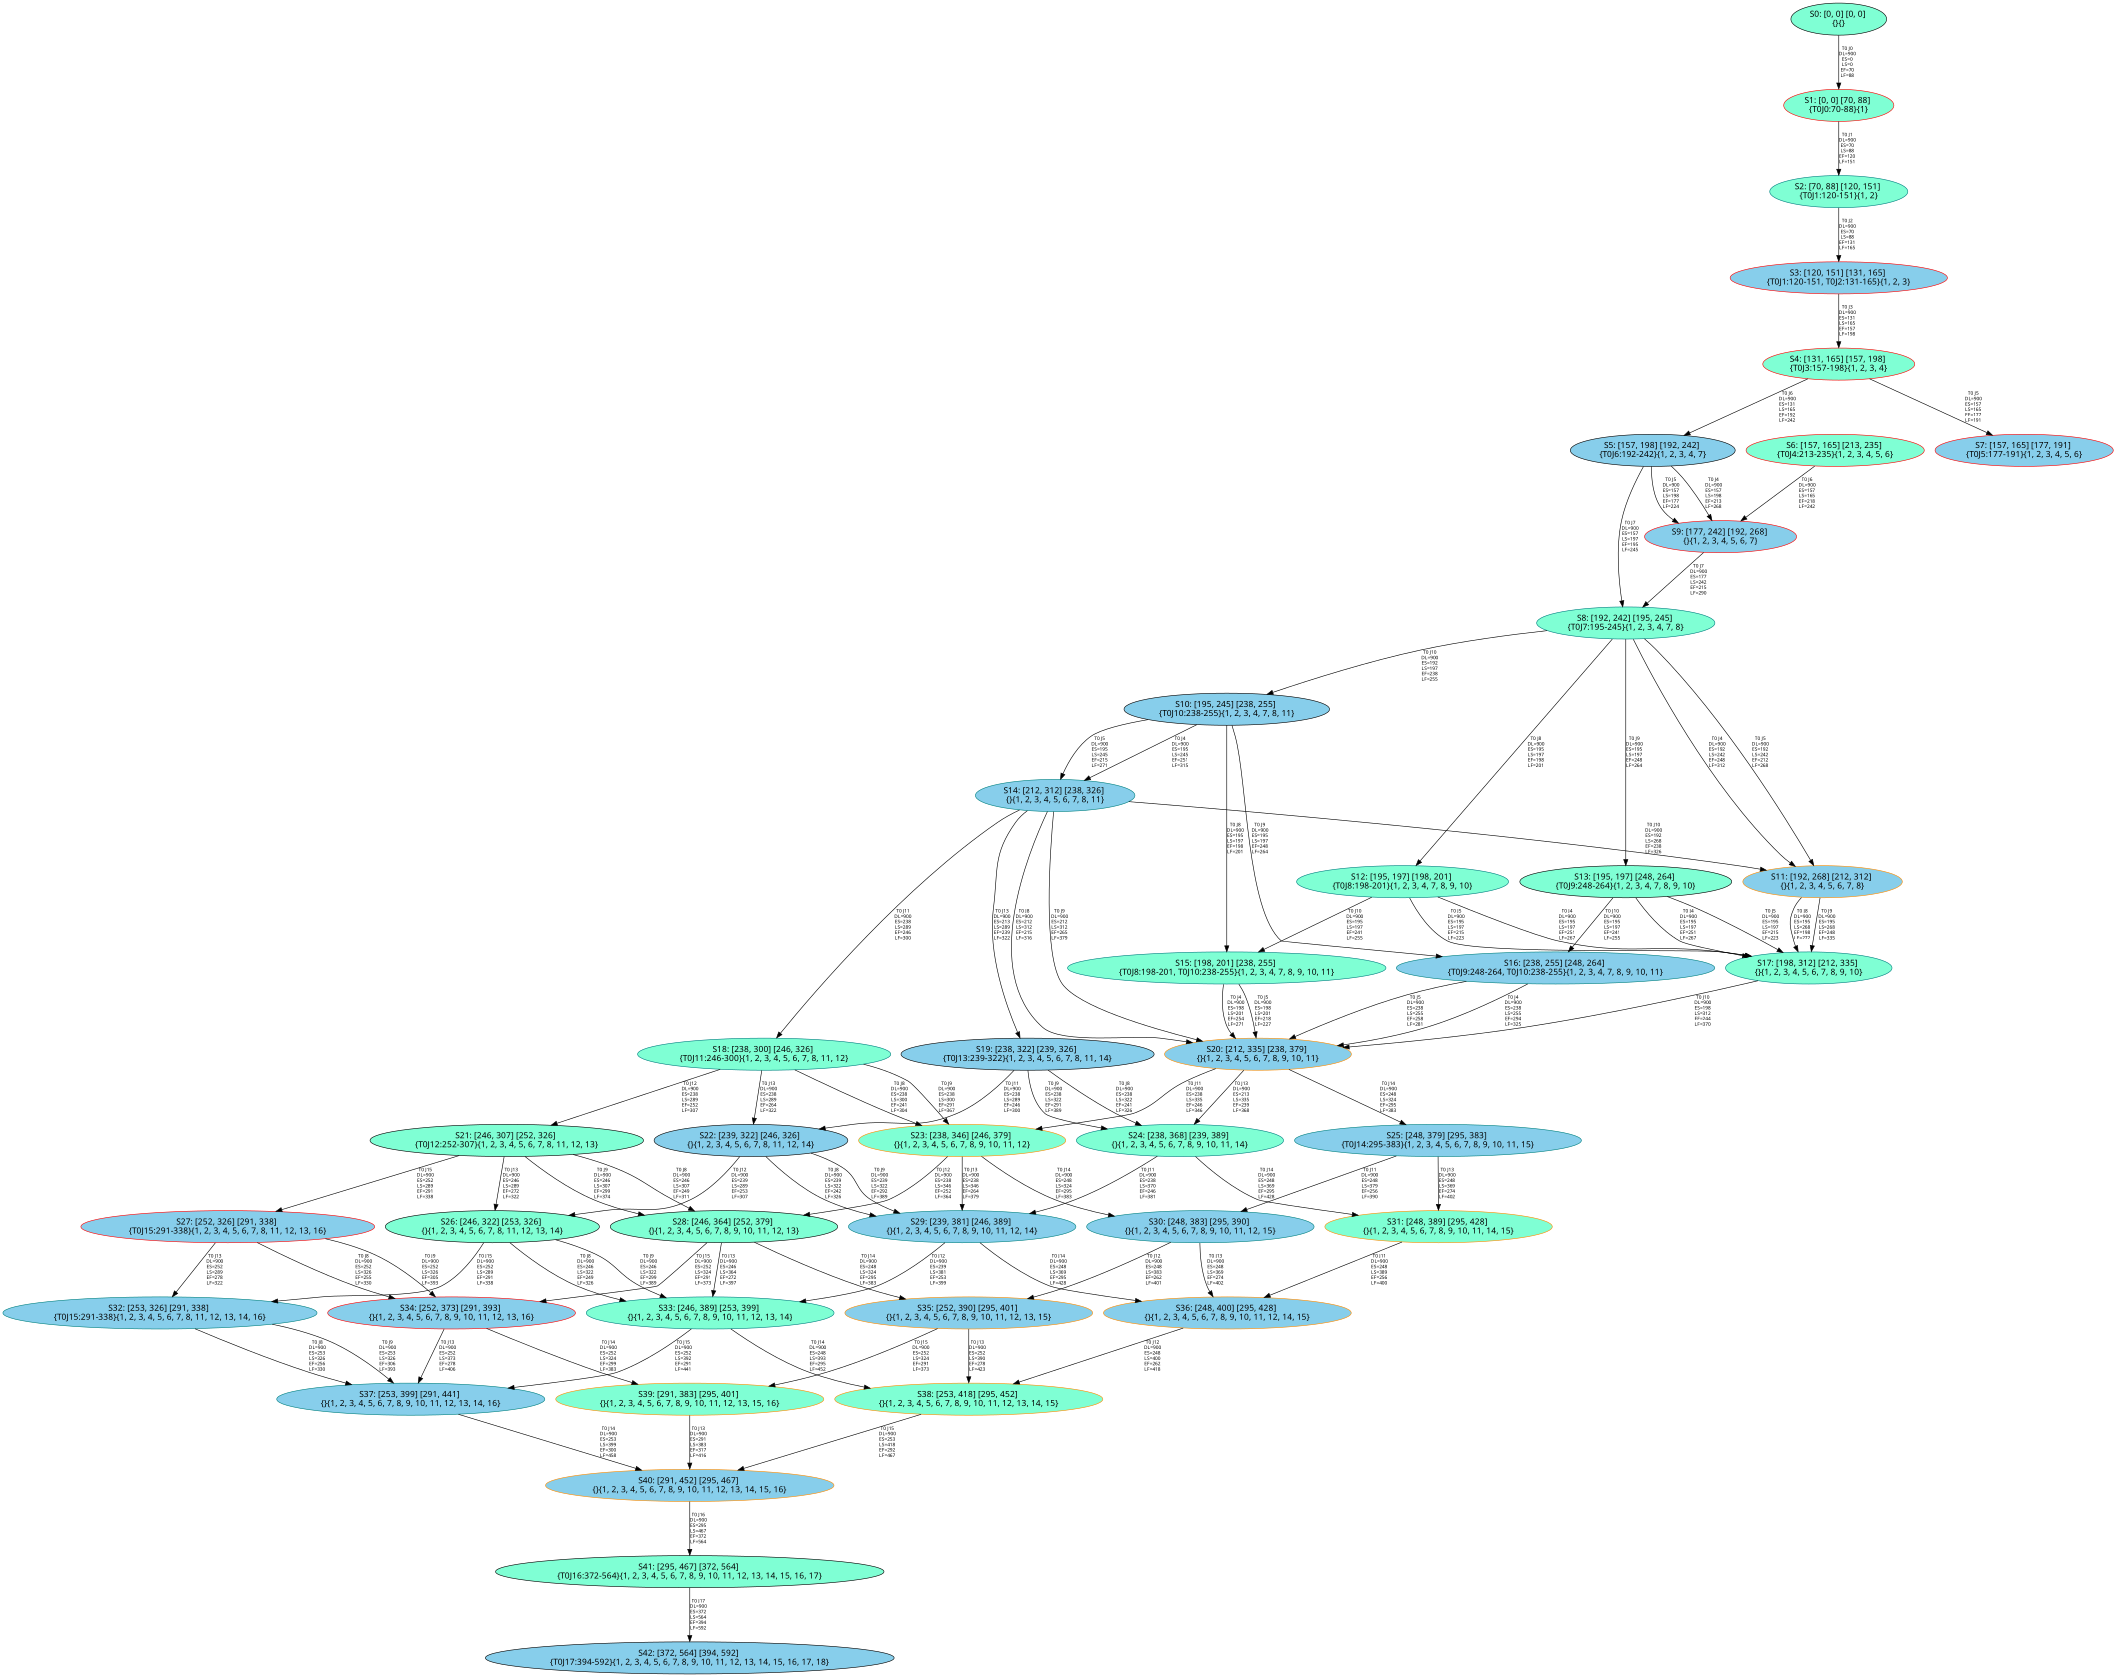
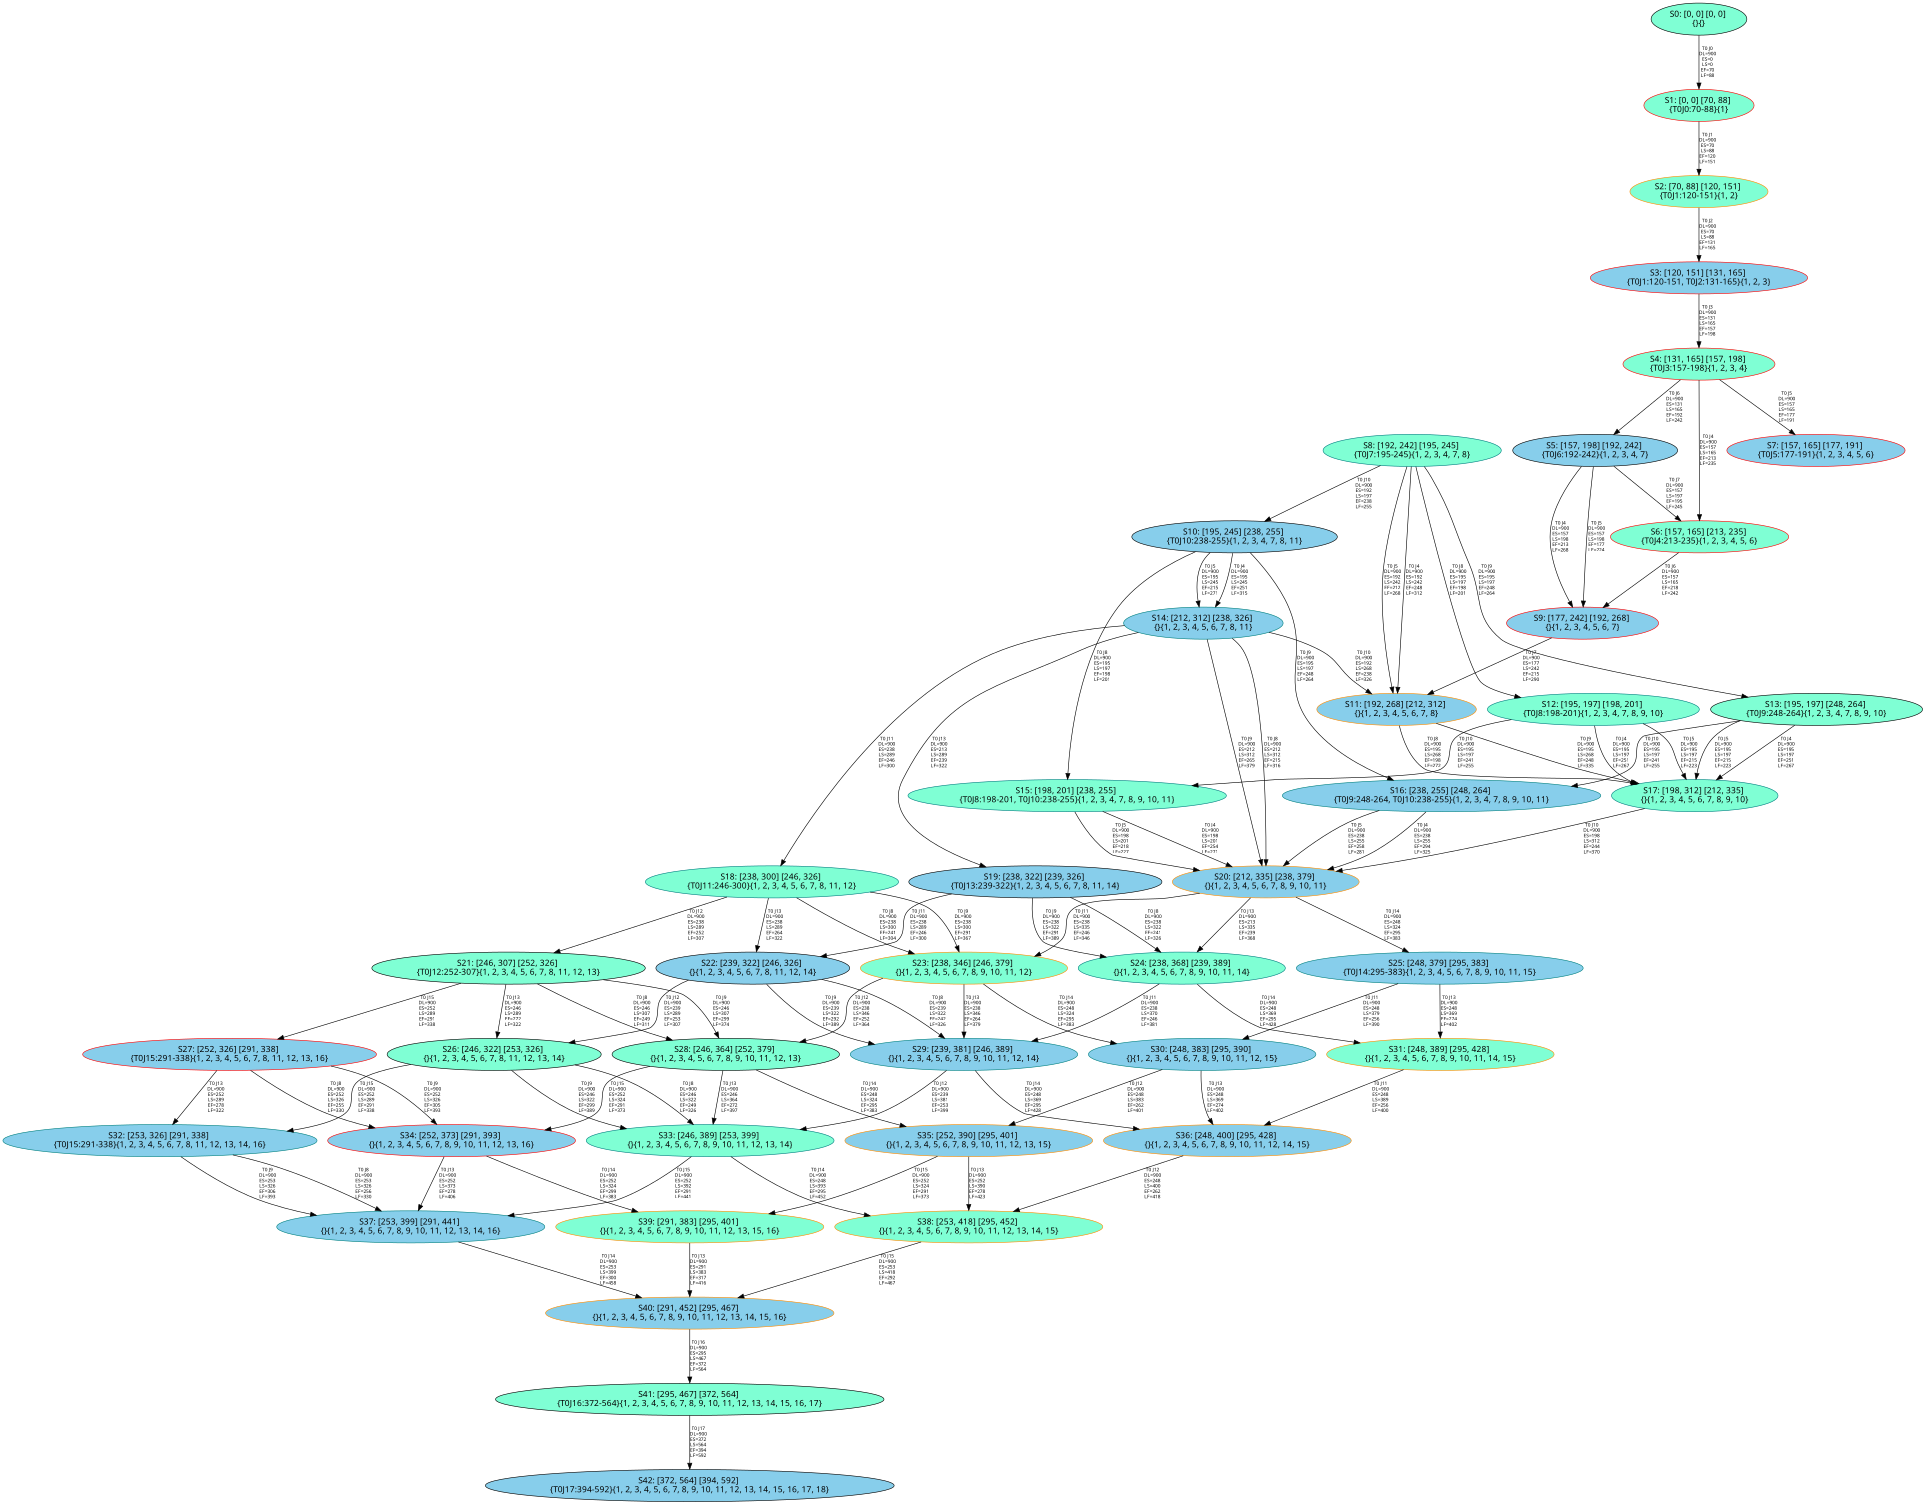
(1839, 192) -> (1699, 192)
none -> (1699, 447)
(1620, 532) -> (1645, 492)
(1676, 578) -> (1492, 665)
